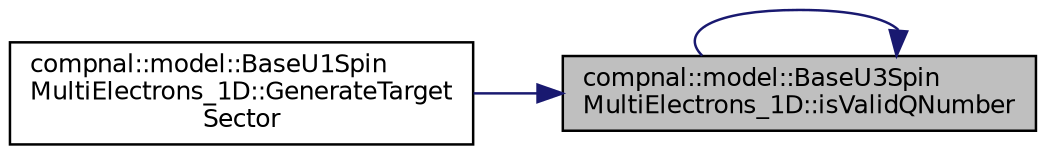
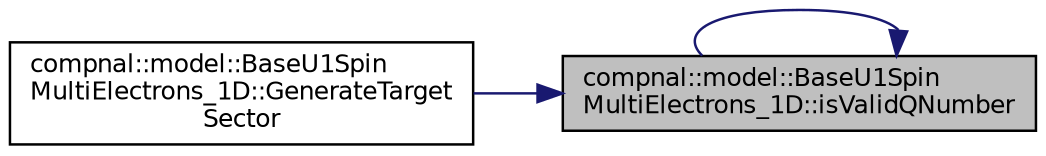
(799, 93) -> (799, 93)
